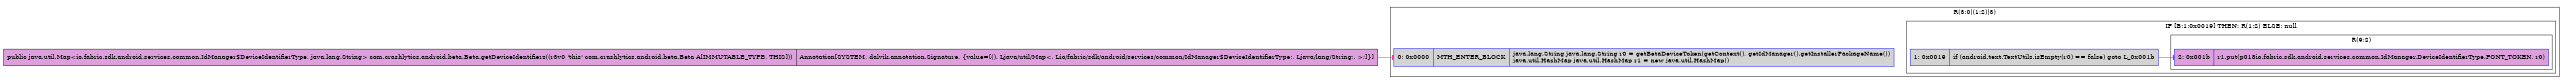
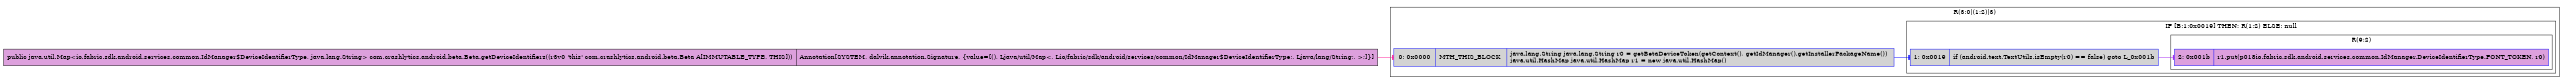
(1471, 57) -> (1470, 57)
none -> (1901, 57)
